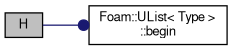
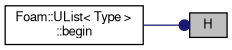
(61, 25) -> (161, 25)
